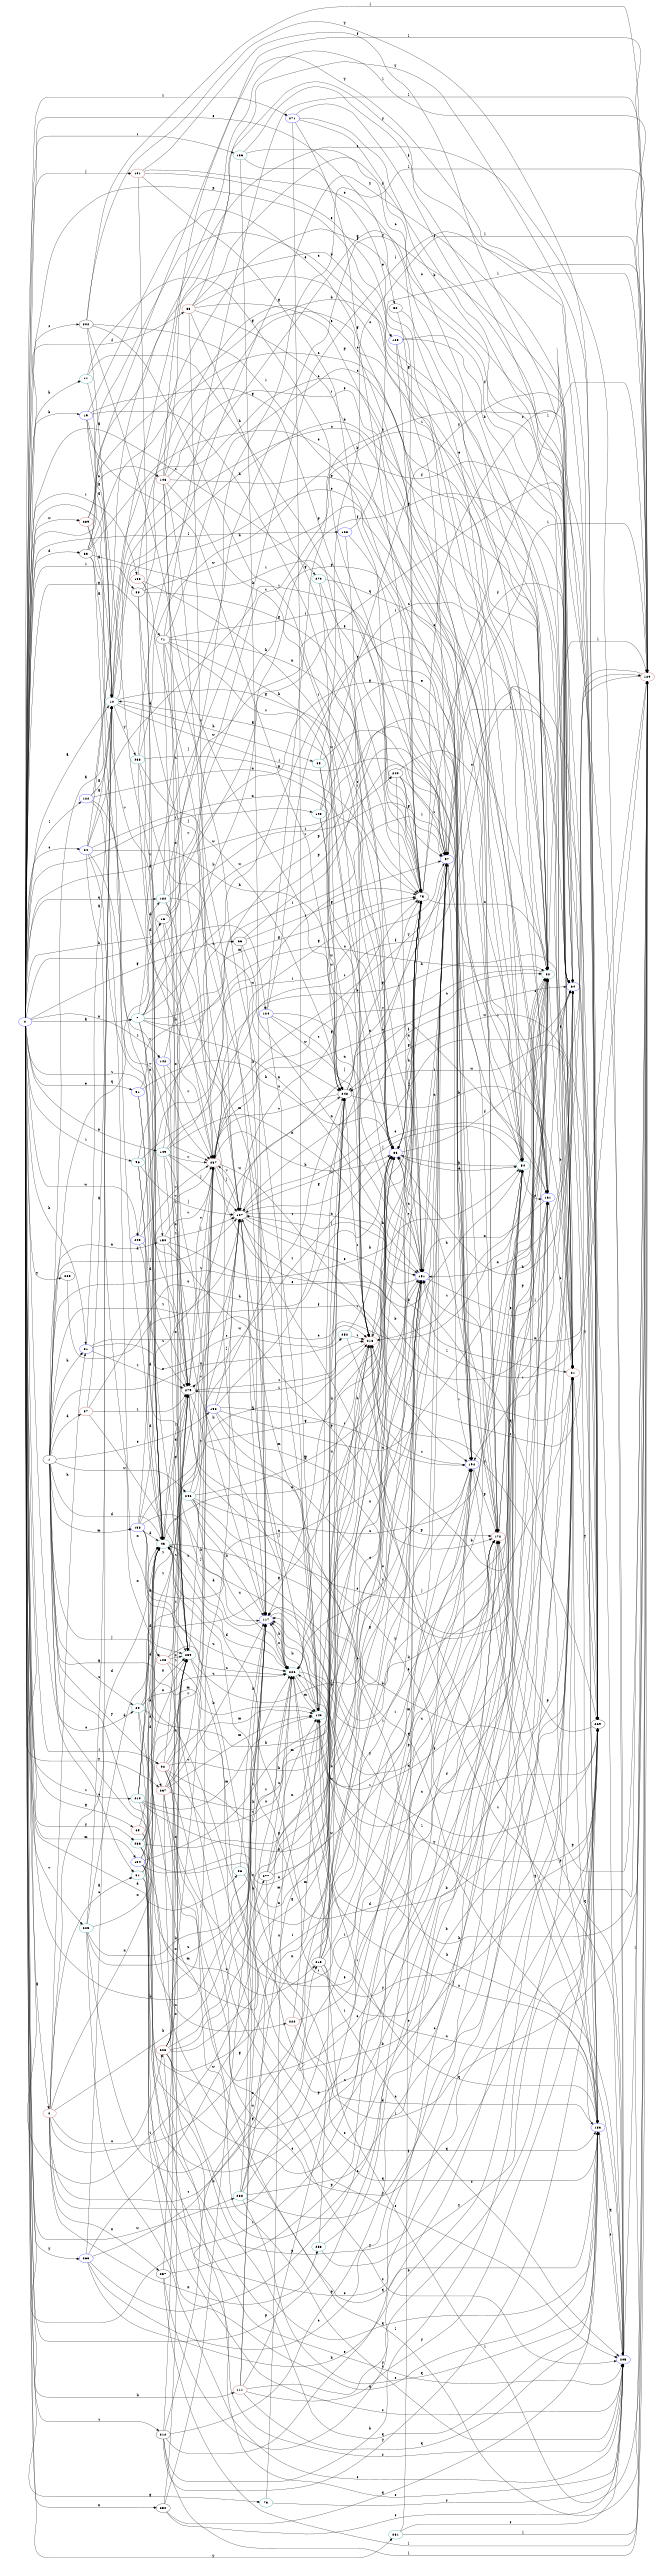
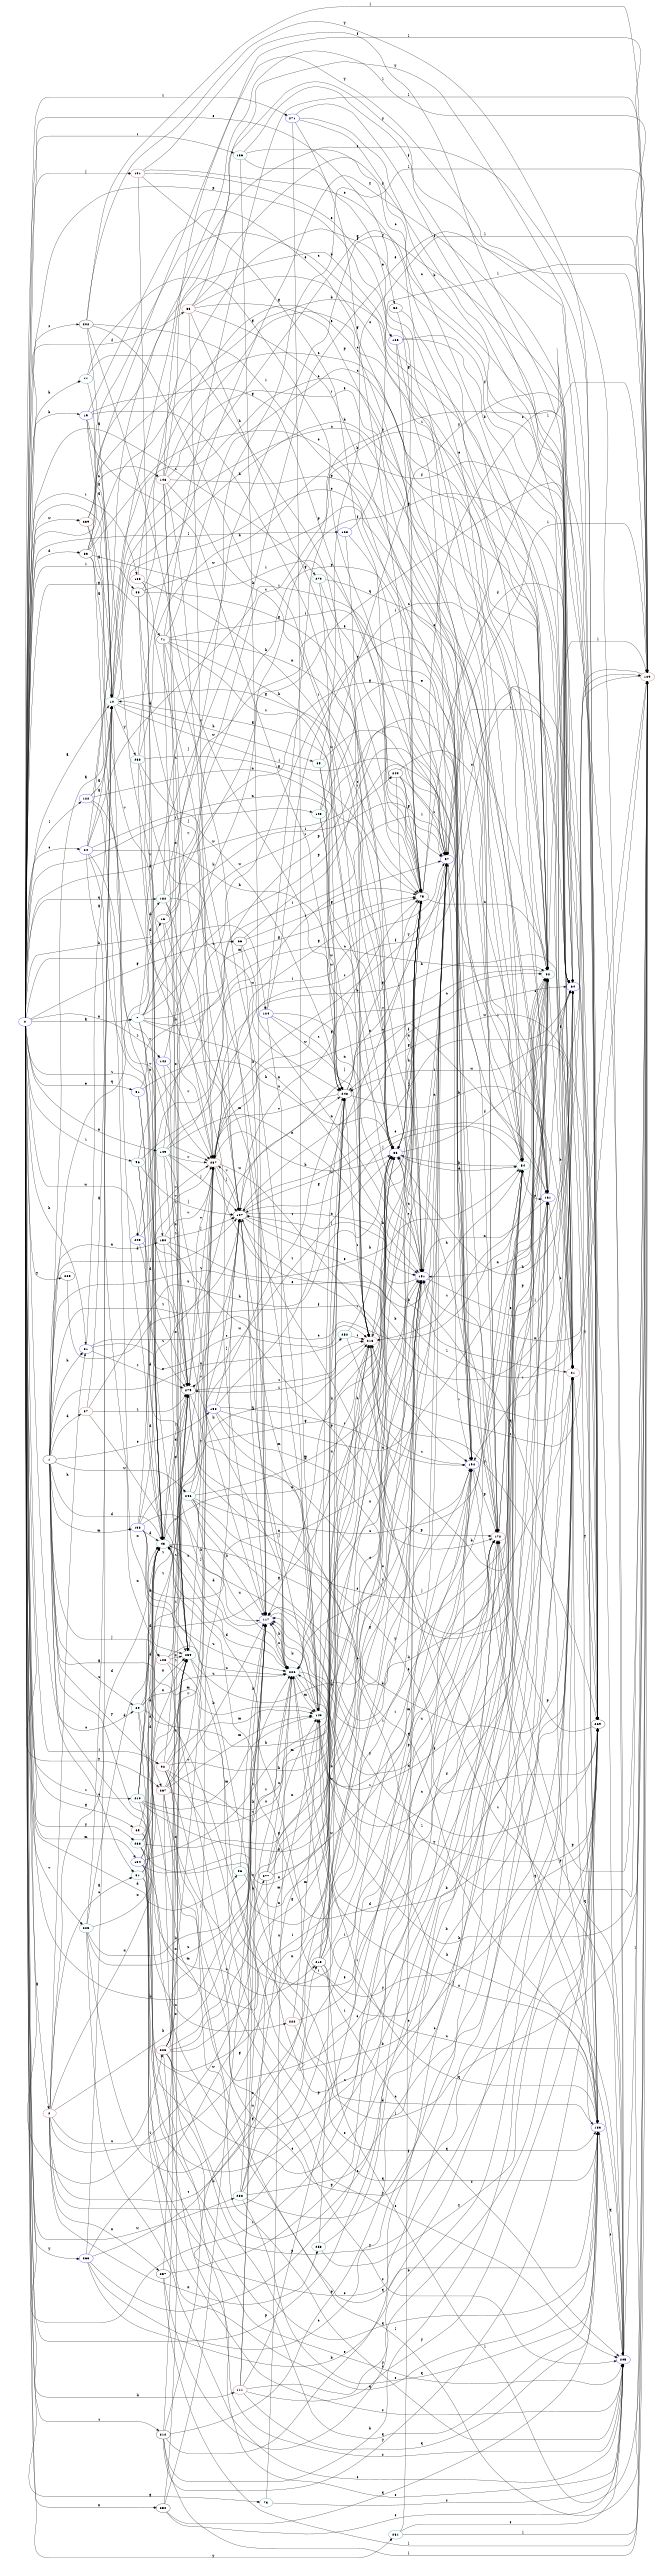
(396, 258) -> (396, 258)
